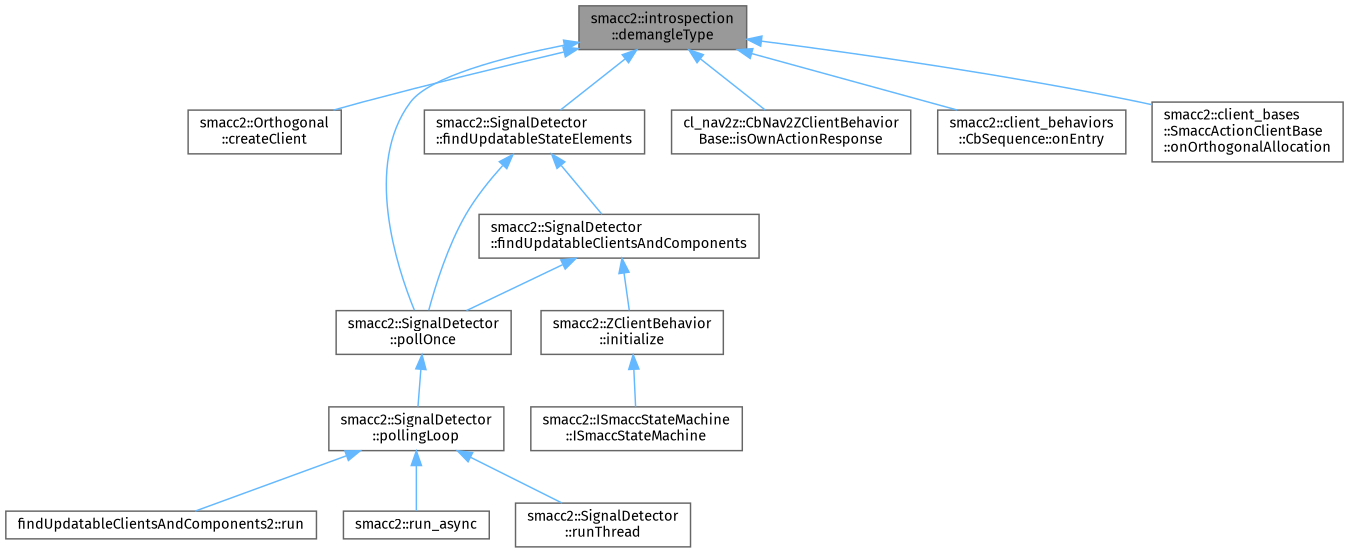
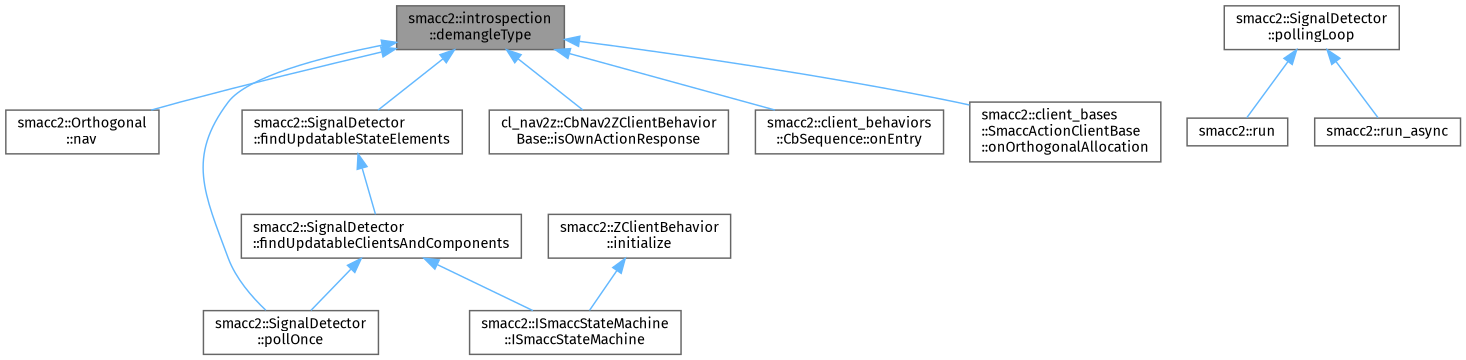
(265, 132) -> (82, 132)
(456, 233) -> none
(627, 292) -> (485, 288)
(419, 388) -> none
(161, 525) -> (1237, 132)
(603, 525) -> none
